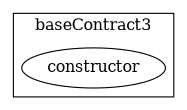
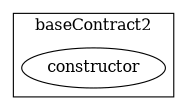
(94, 26) -> (94, 26)
